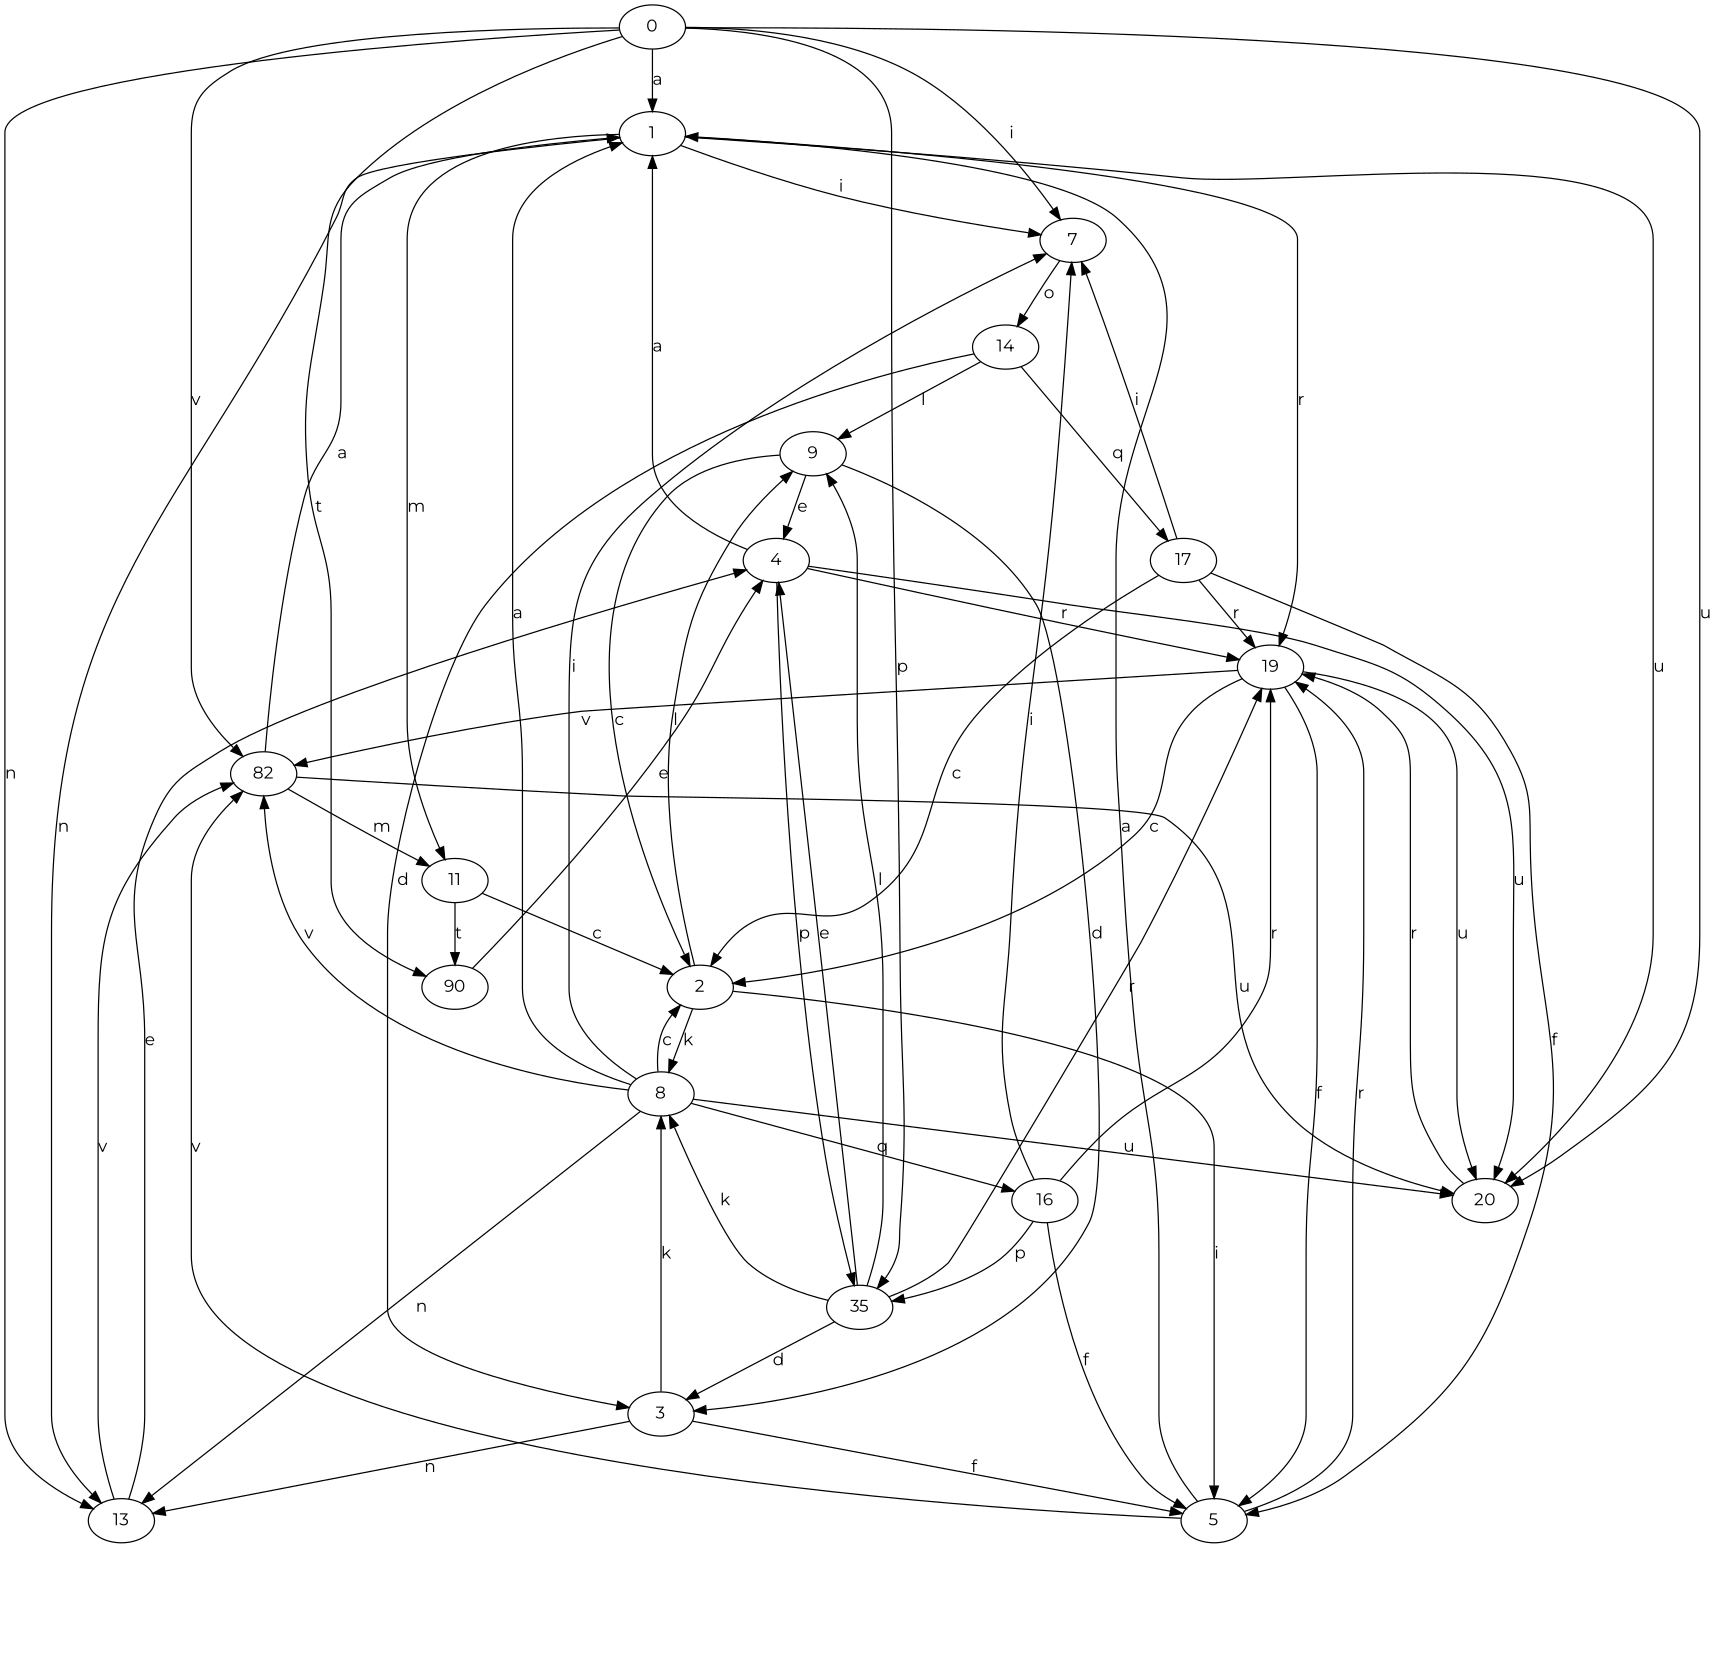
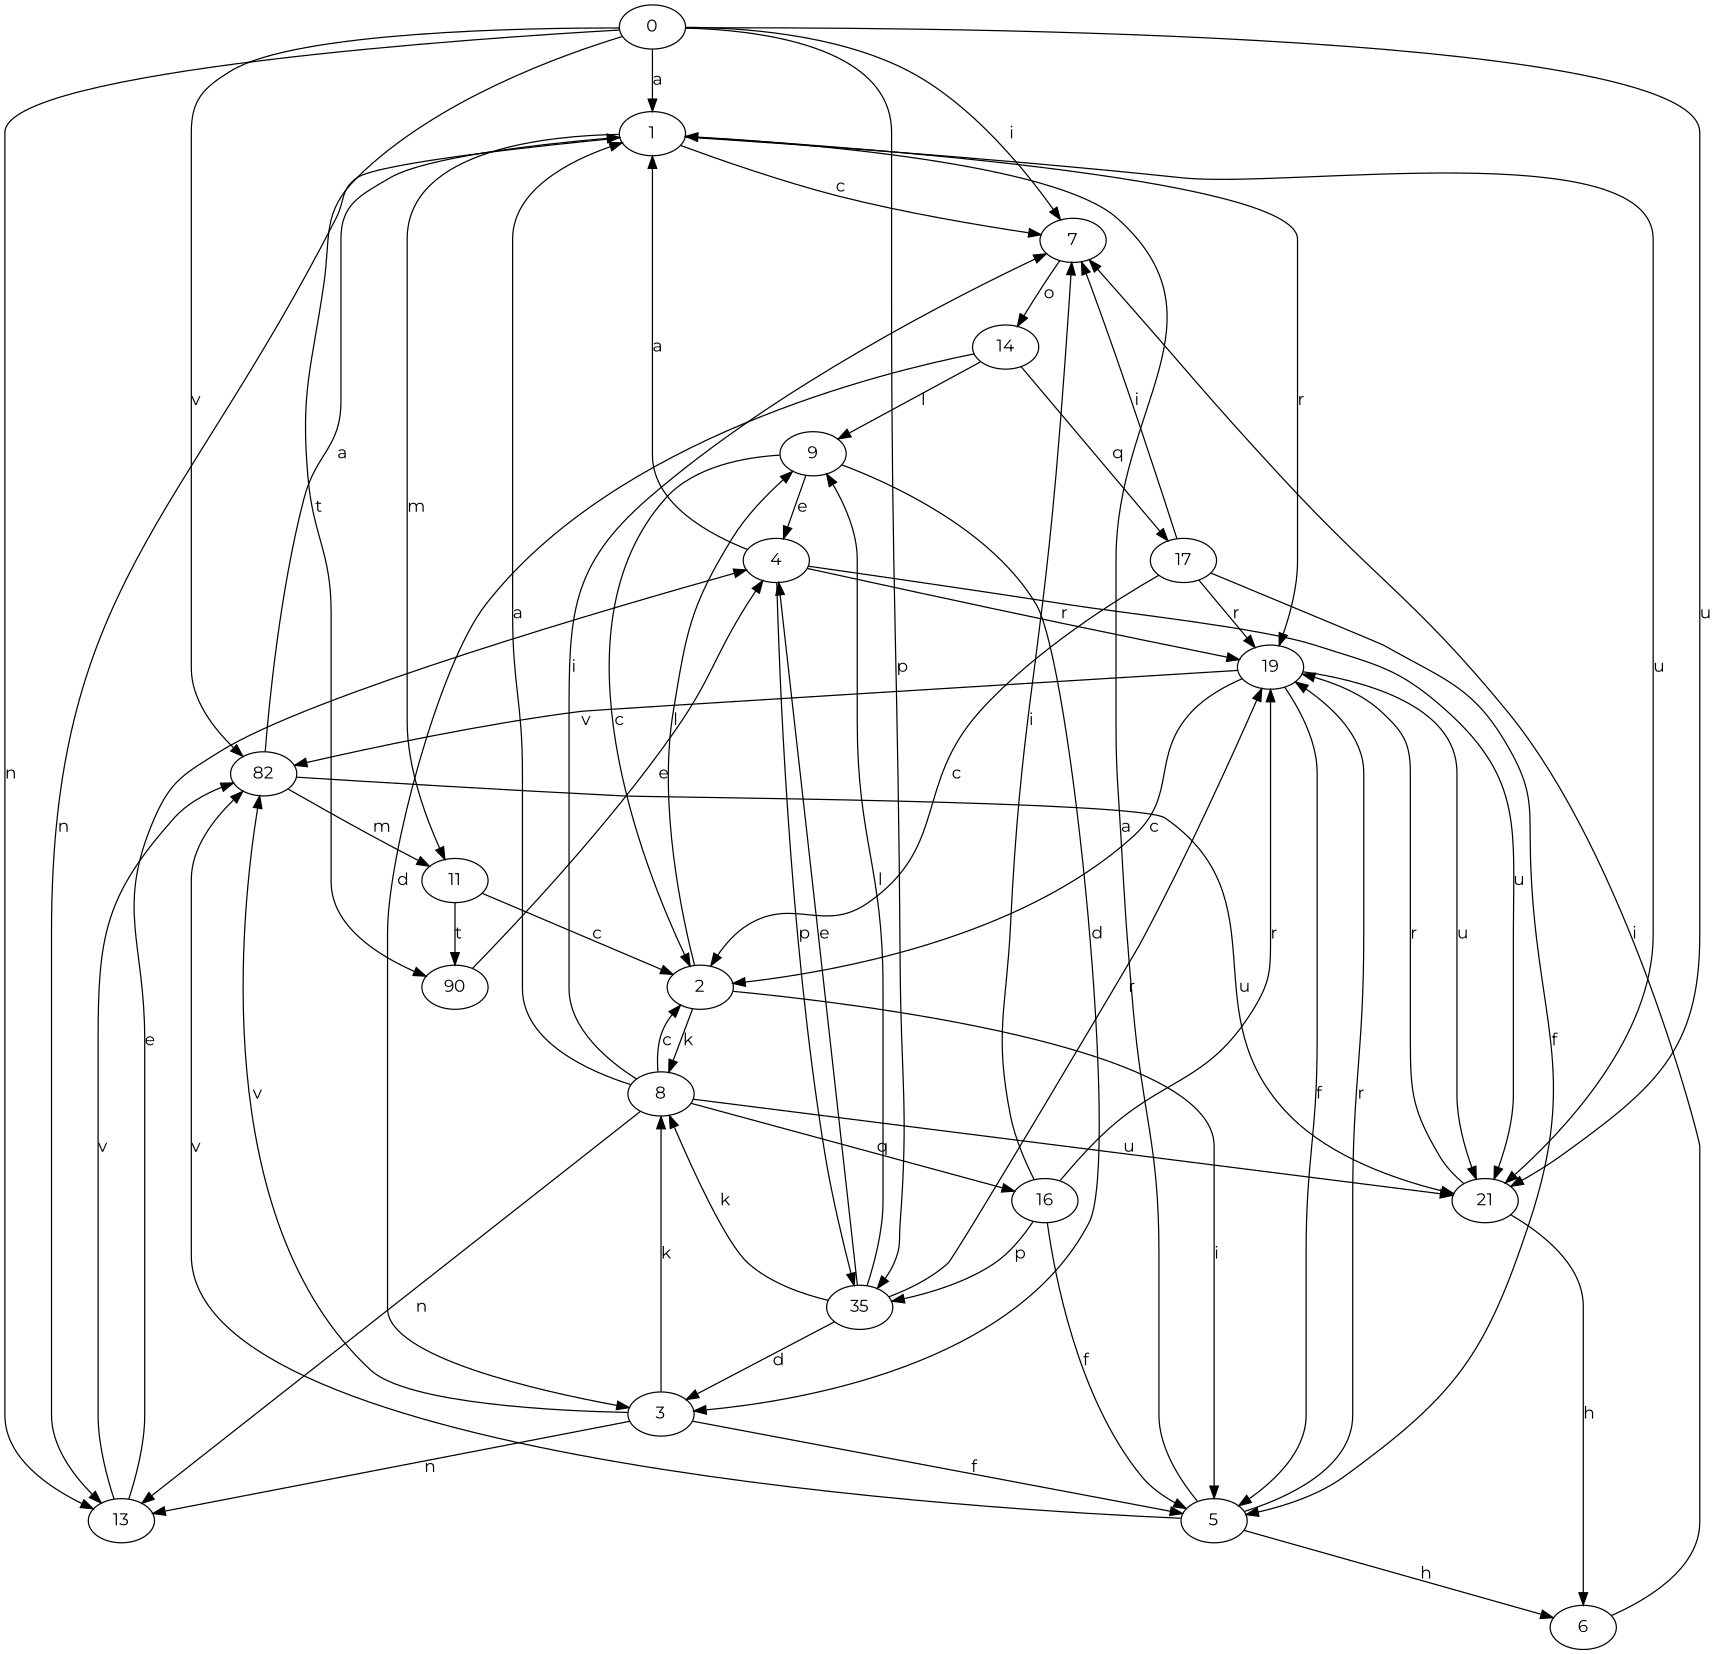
(841, 187) -> (841, 187)
(399, 1022) -> (282, 1232)
(1485, 1201) -> (1485, 1201)
none -> (1583, 1627)
